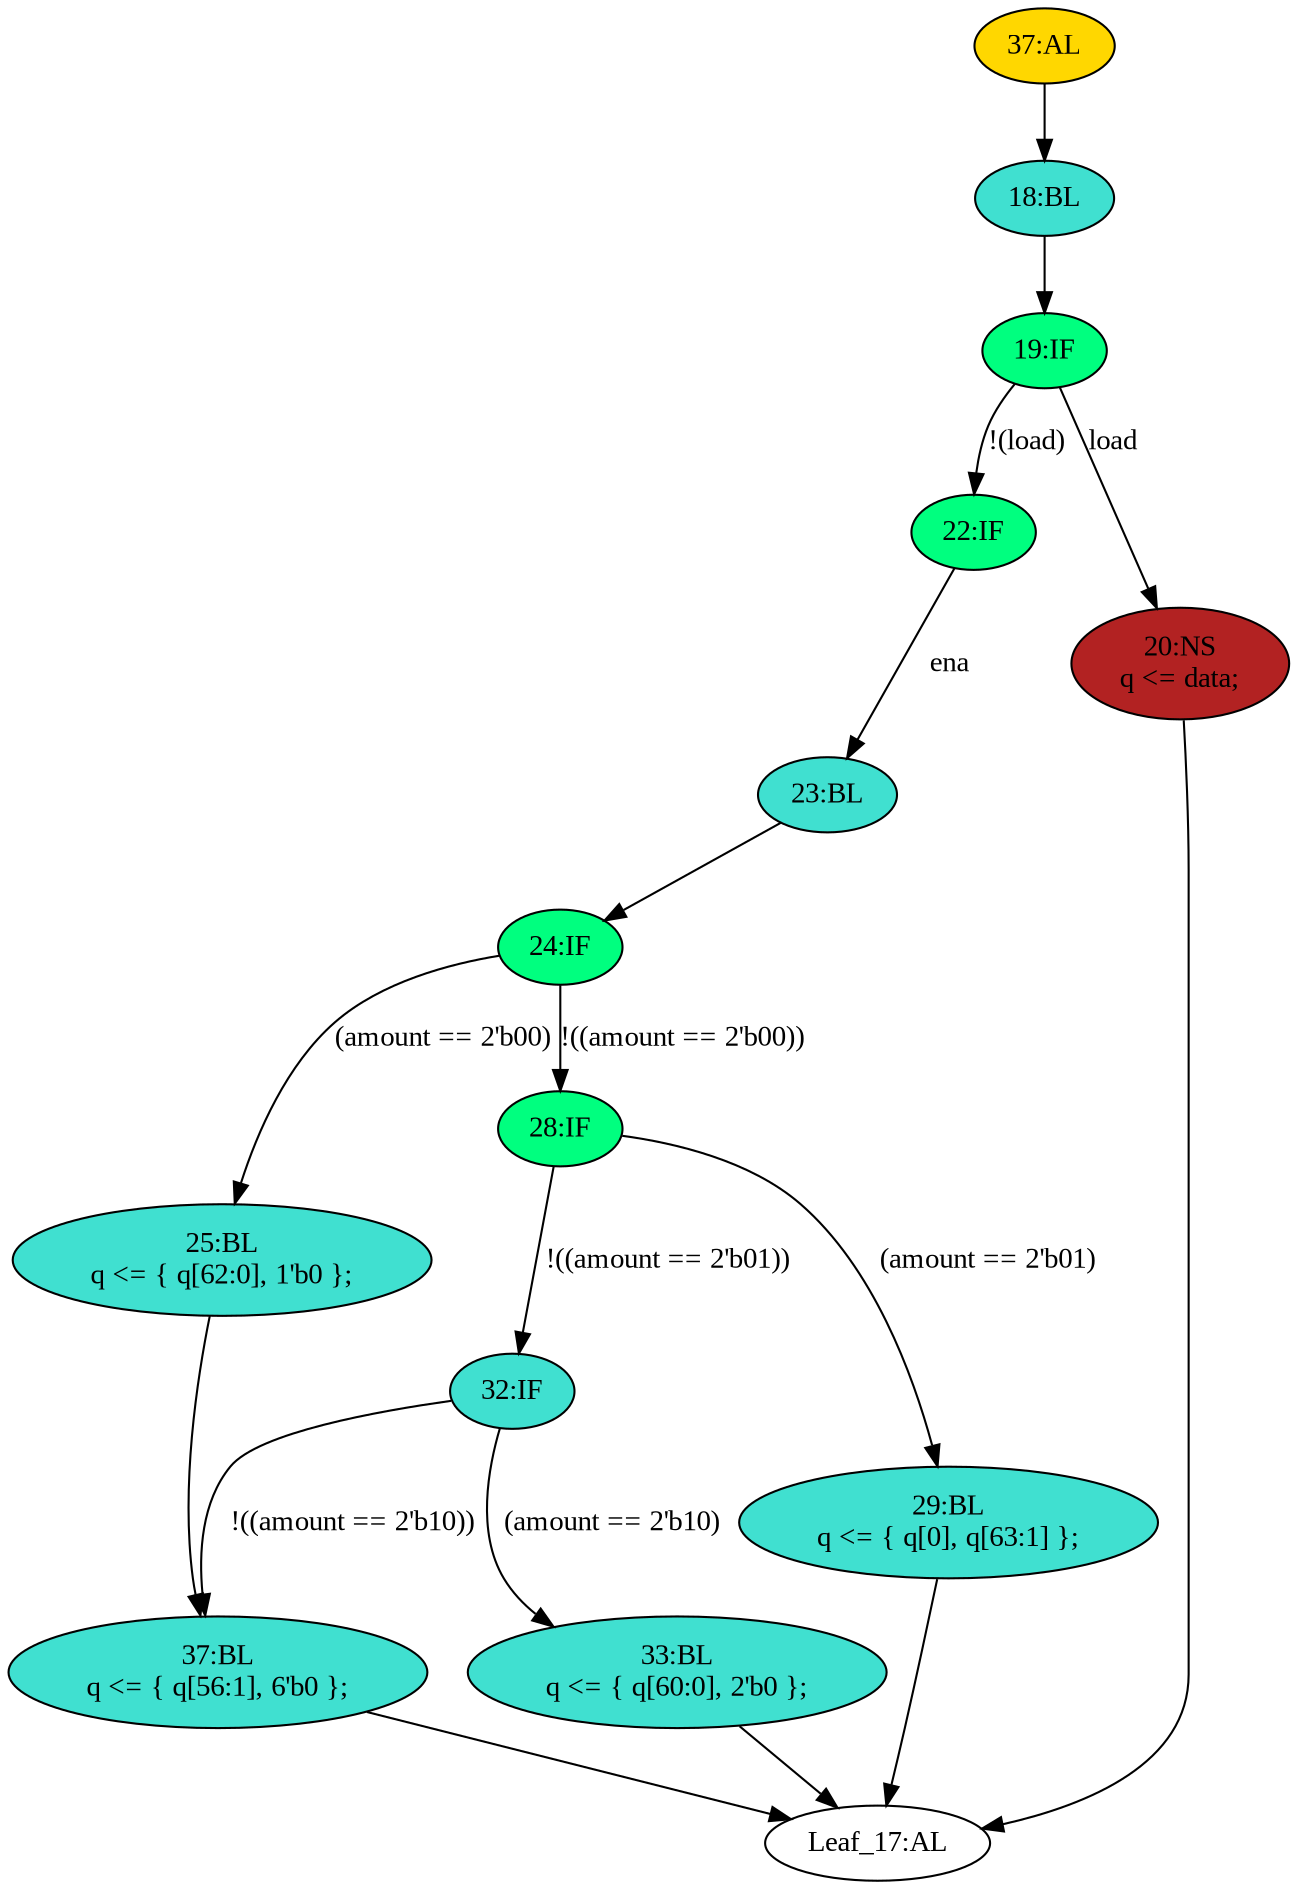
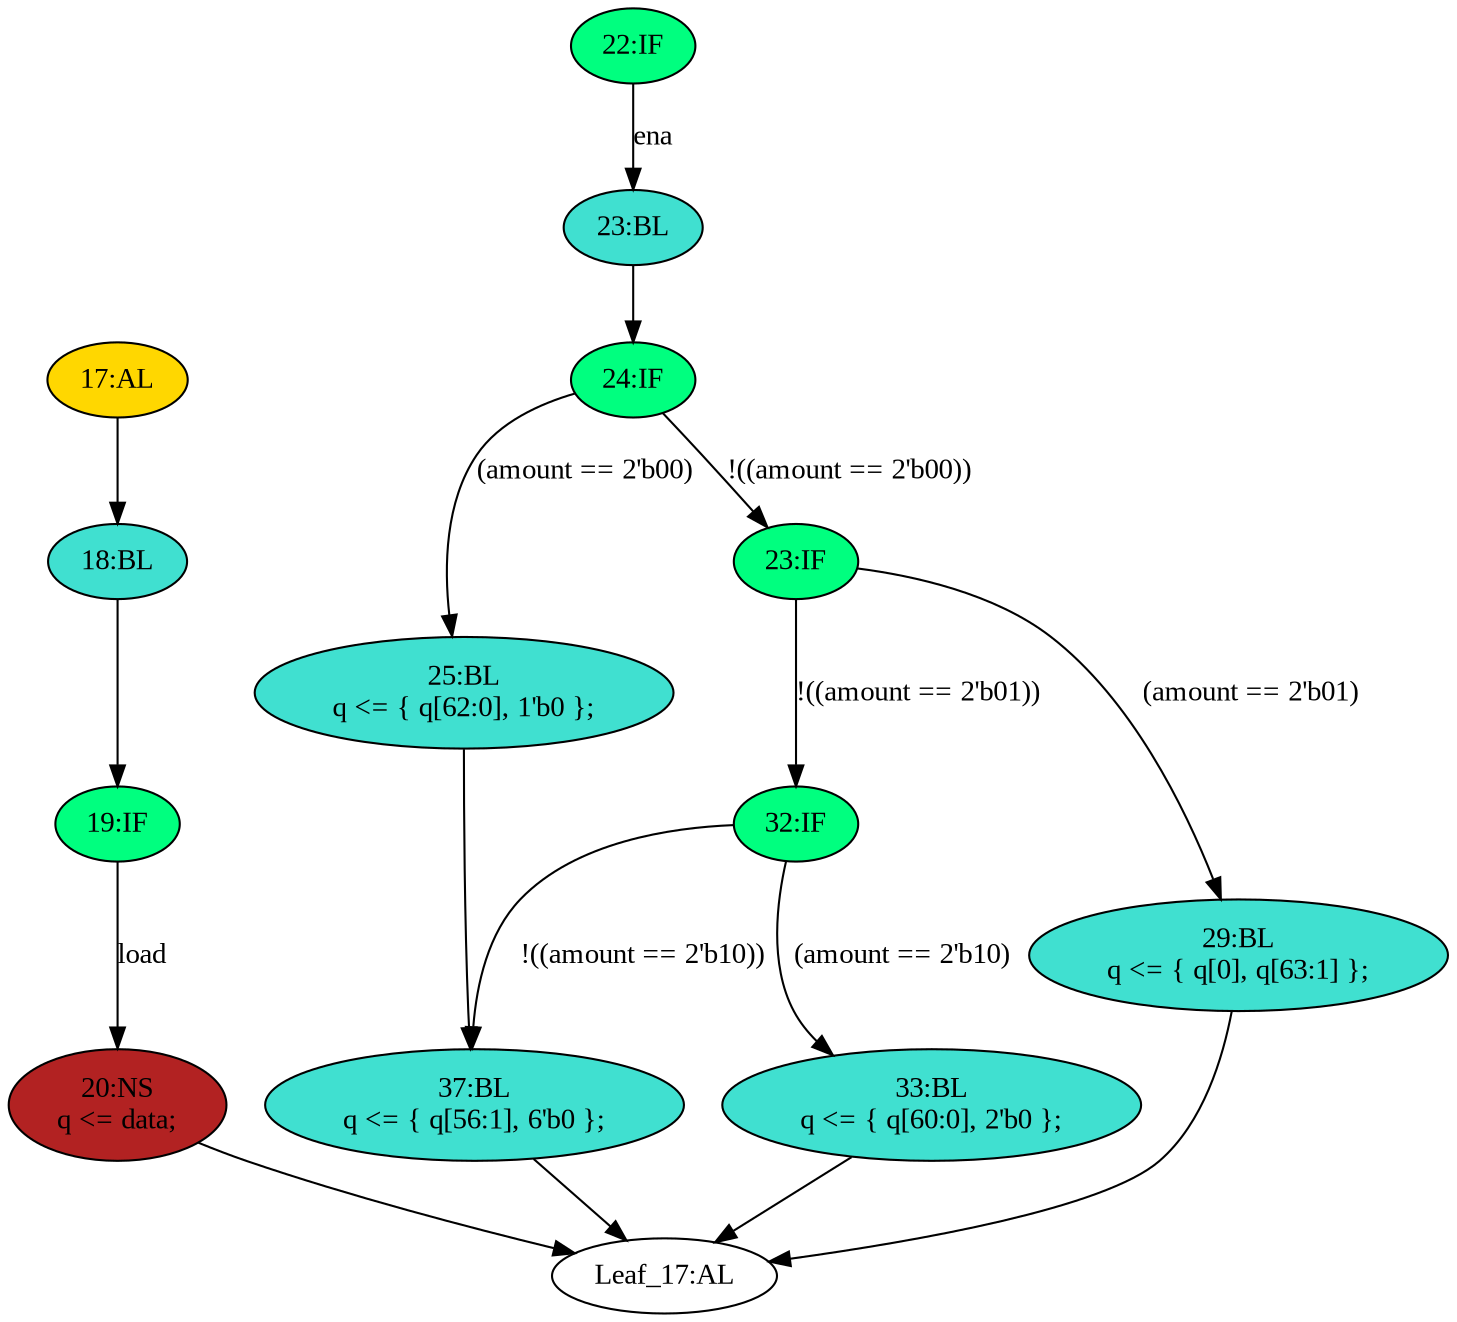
(1045, 46) -> (118, 380)
(988, 425) -> none
(560, 1129) -> (796, 562)
(512, 1391) -> (796, 824)
